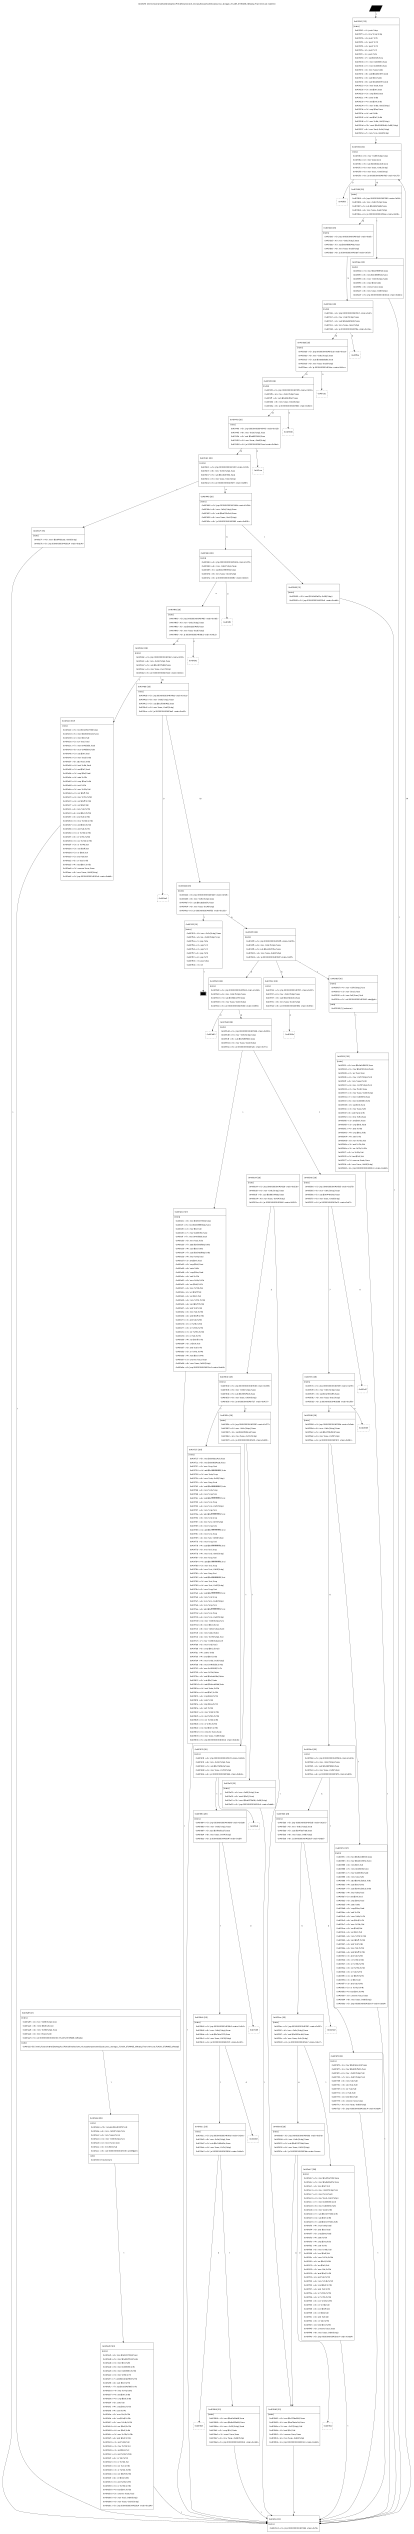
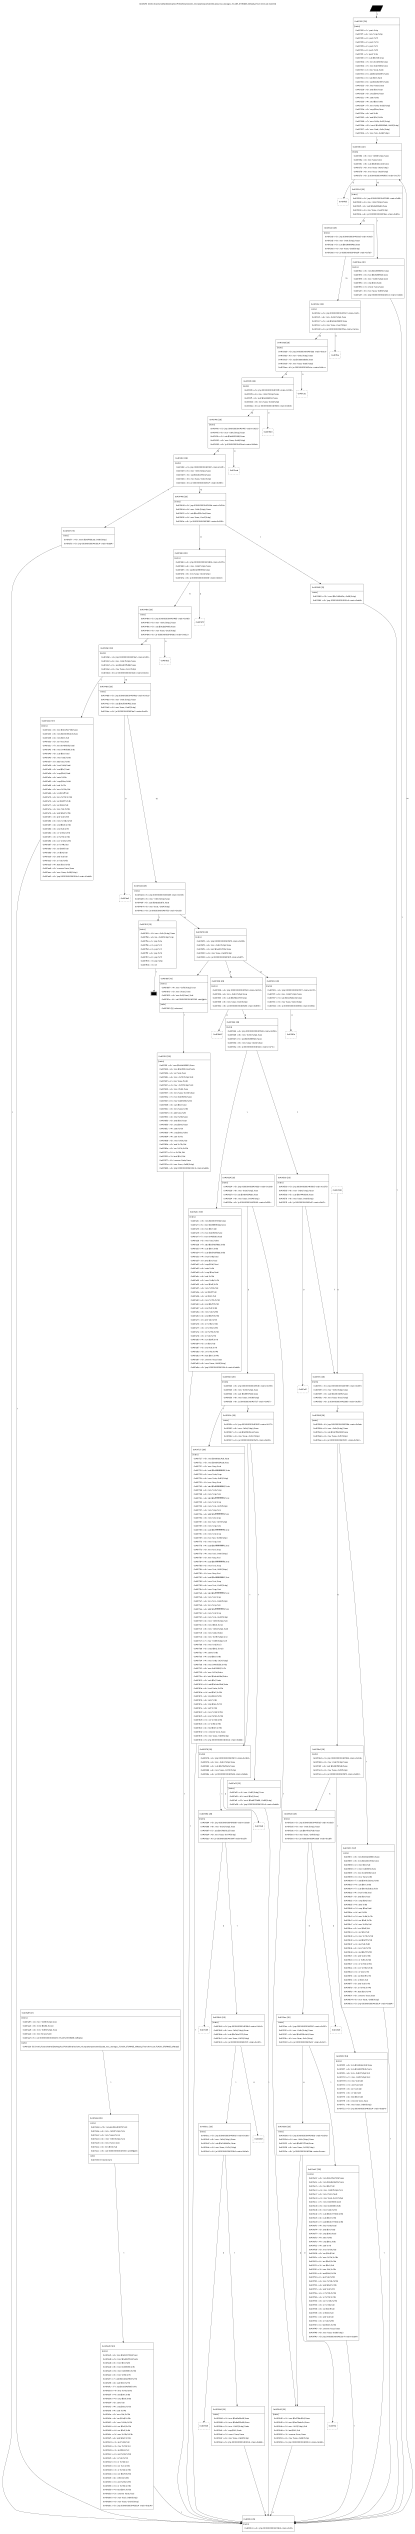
(357, 1413) -> (337, 1283)
